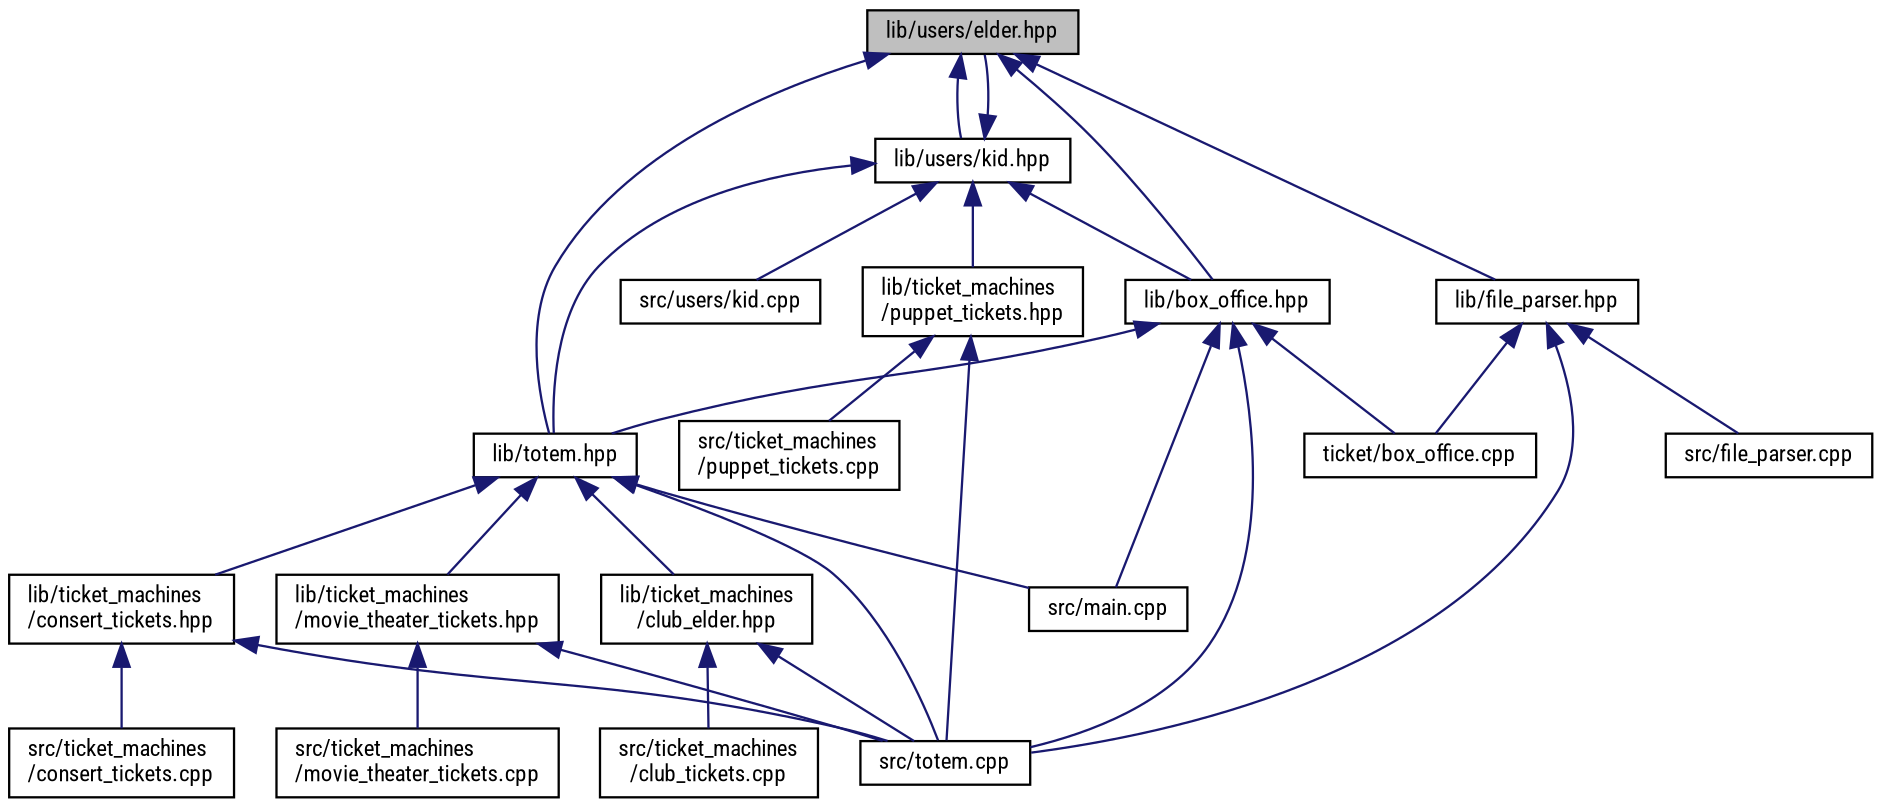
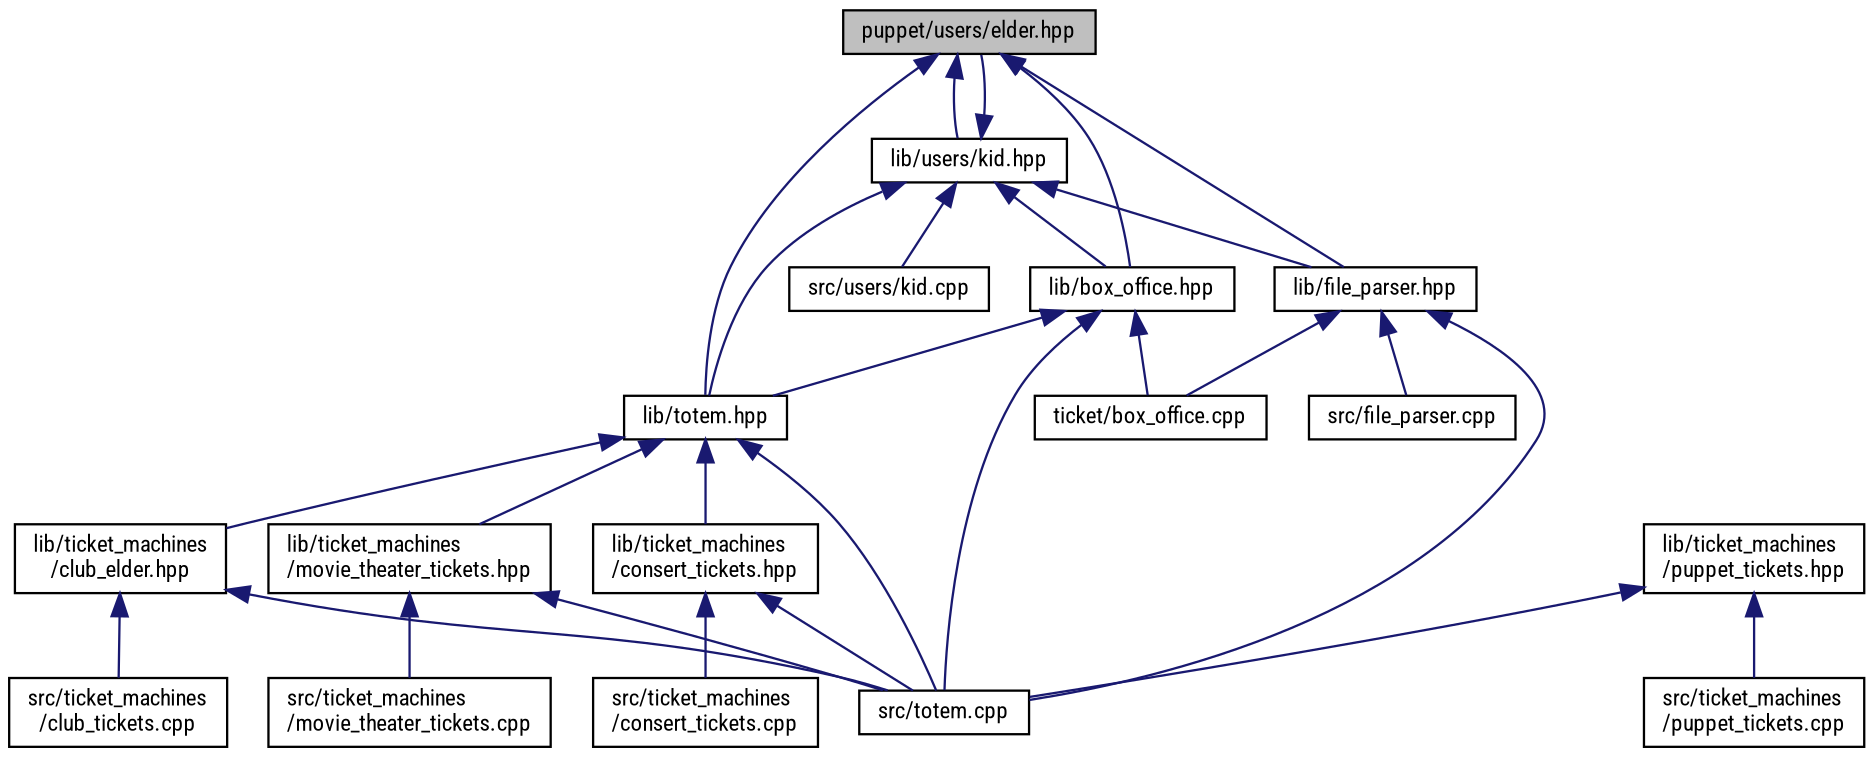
(973, 32) -> (969, 32)
(973, 237) -> (1184, 228)
(1108, 609) -> none
